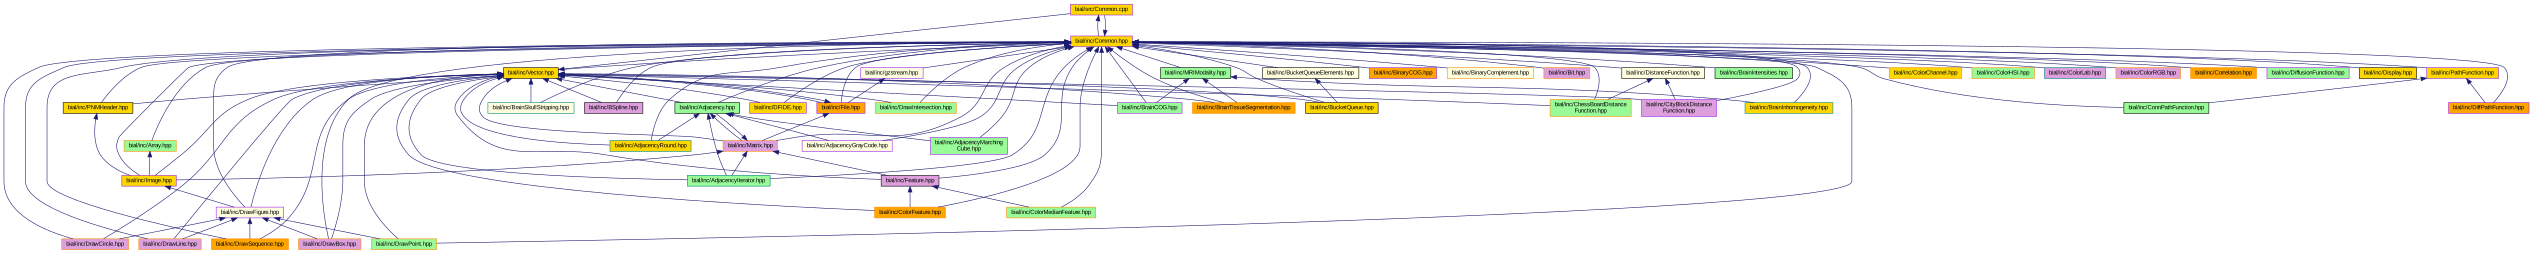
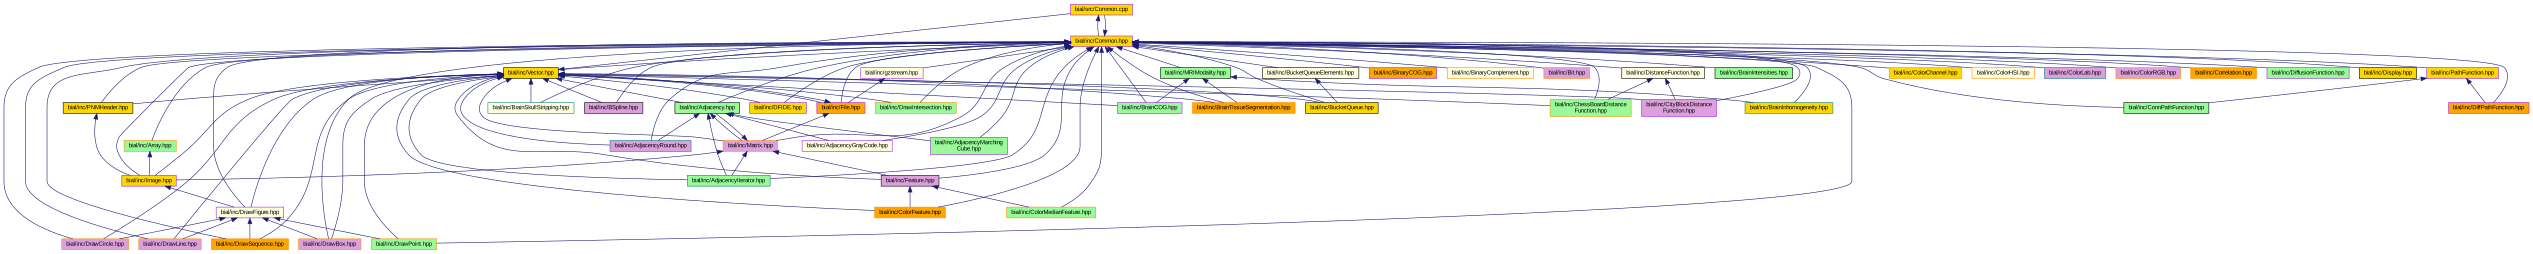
(2003, 73) -> (2003, 73)
(651, 146) -> (651, 146)
